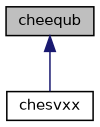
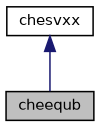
(50, 71) -> (50, 71)
